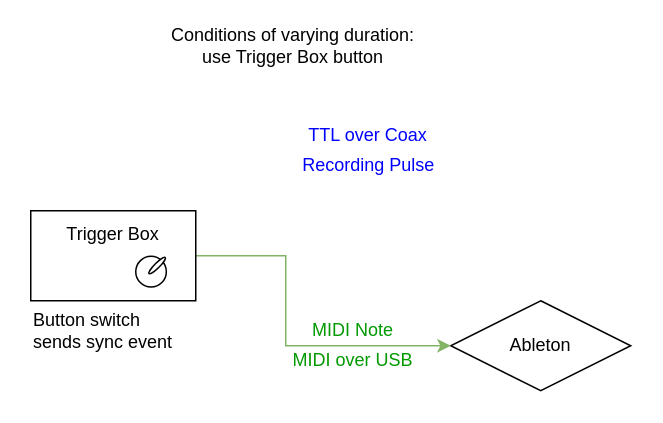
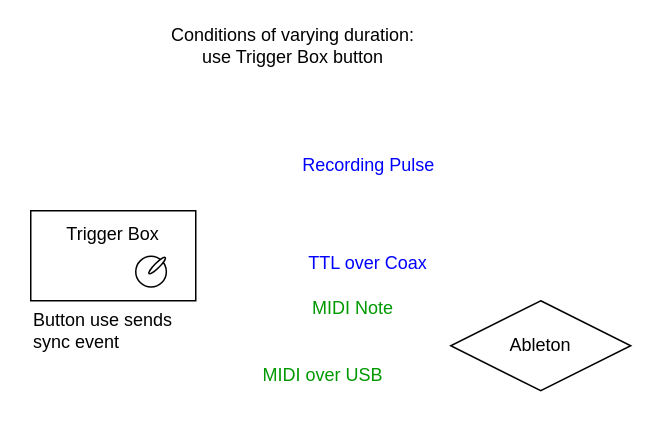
(368, 136) -> (368, 263)
(107, 331) -> (107, 331)
(353, 331) -> (353, 308)
(286, 333) -> none
(353, 361) -> (323, 376)
